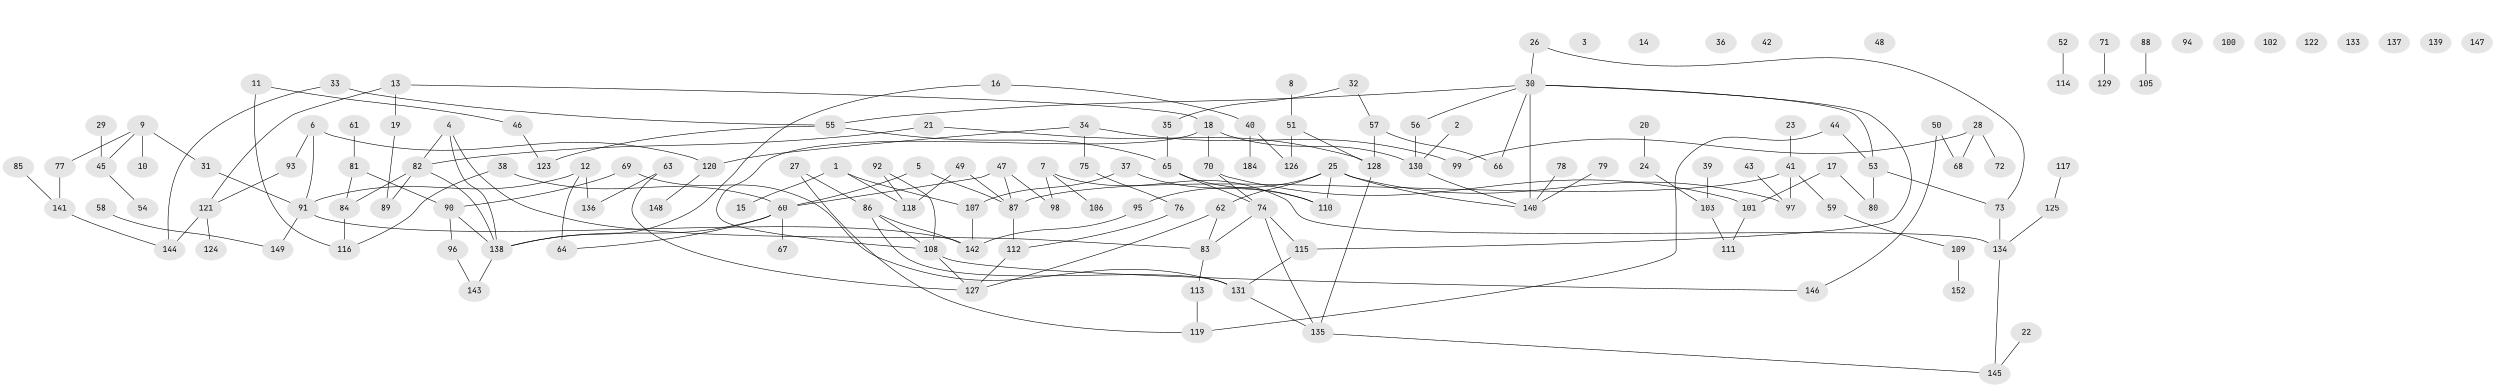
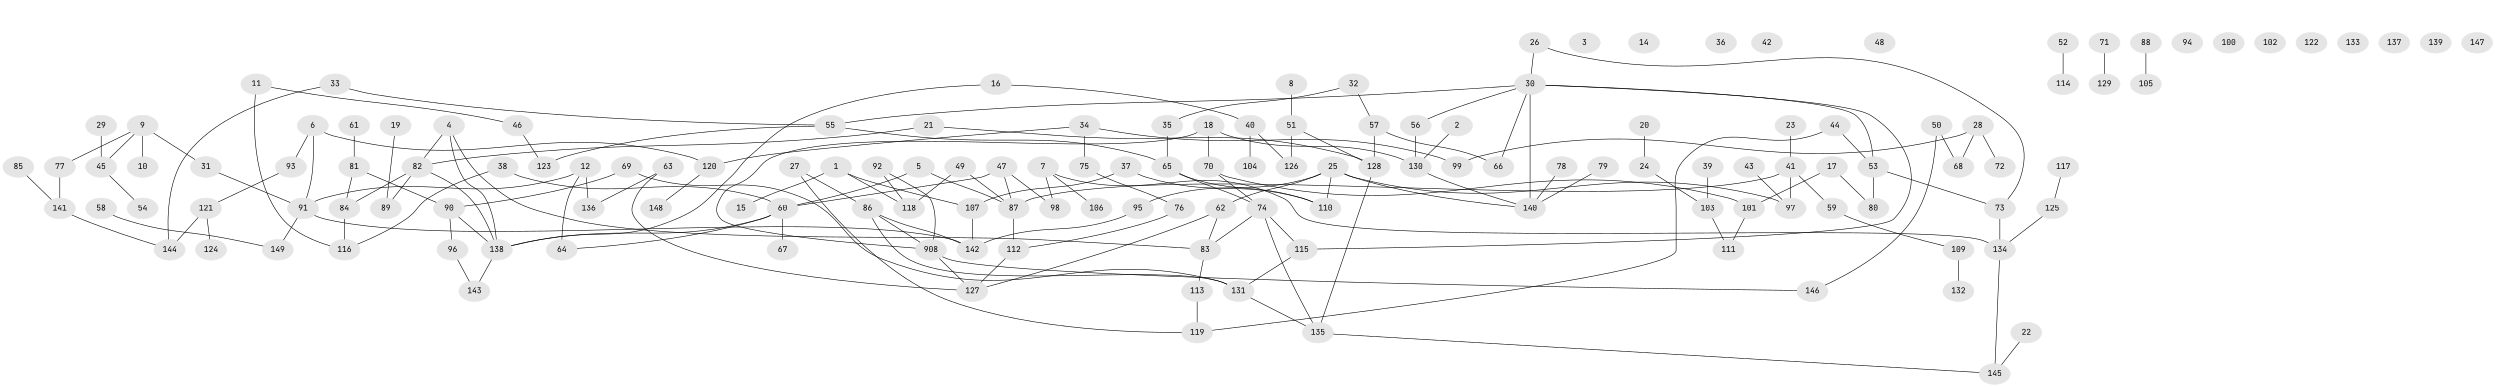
(396, 84) -> none
(1250, 167) -> (1250, 167)
(931, 250) -> (931, 250)
(1958, 291) -> (1958, 291)
